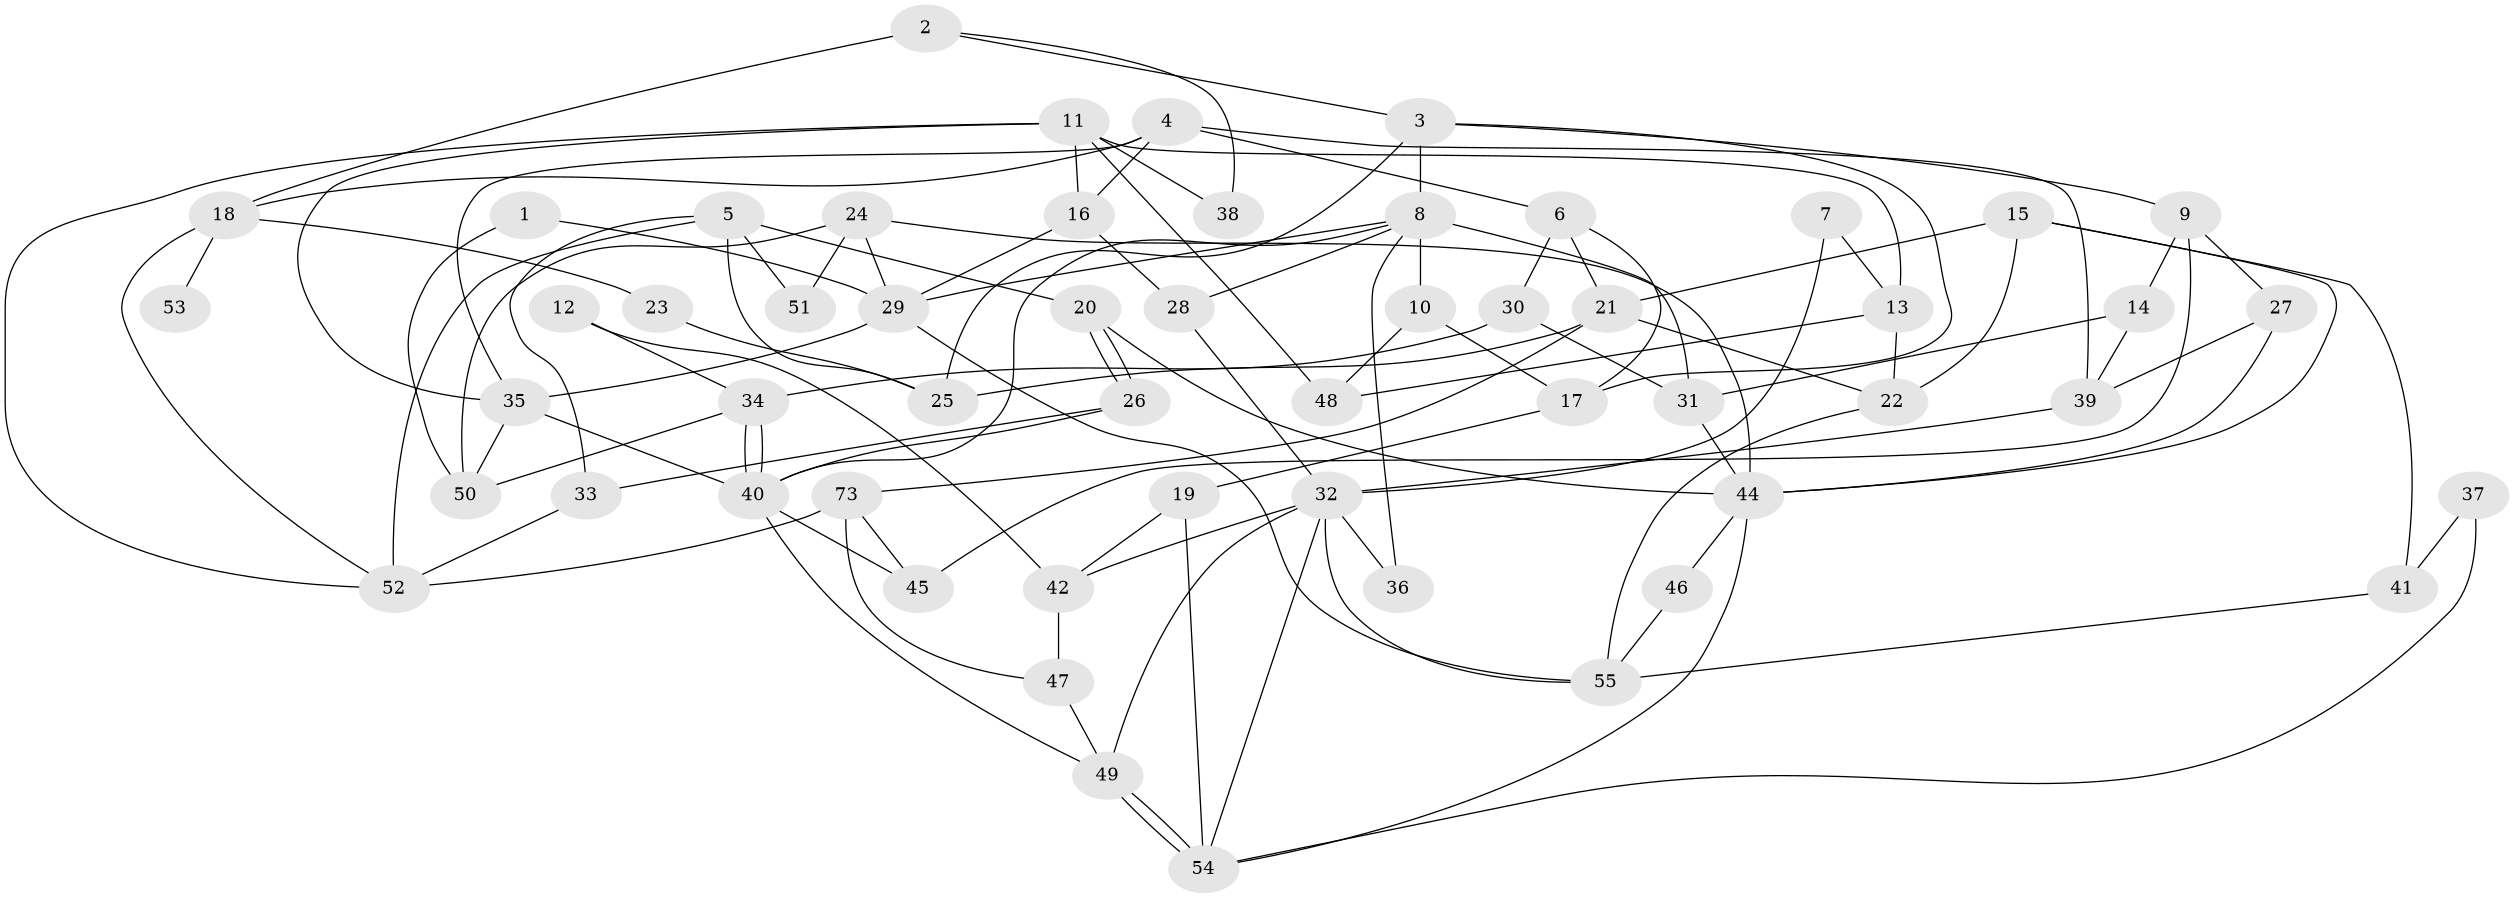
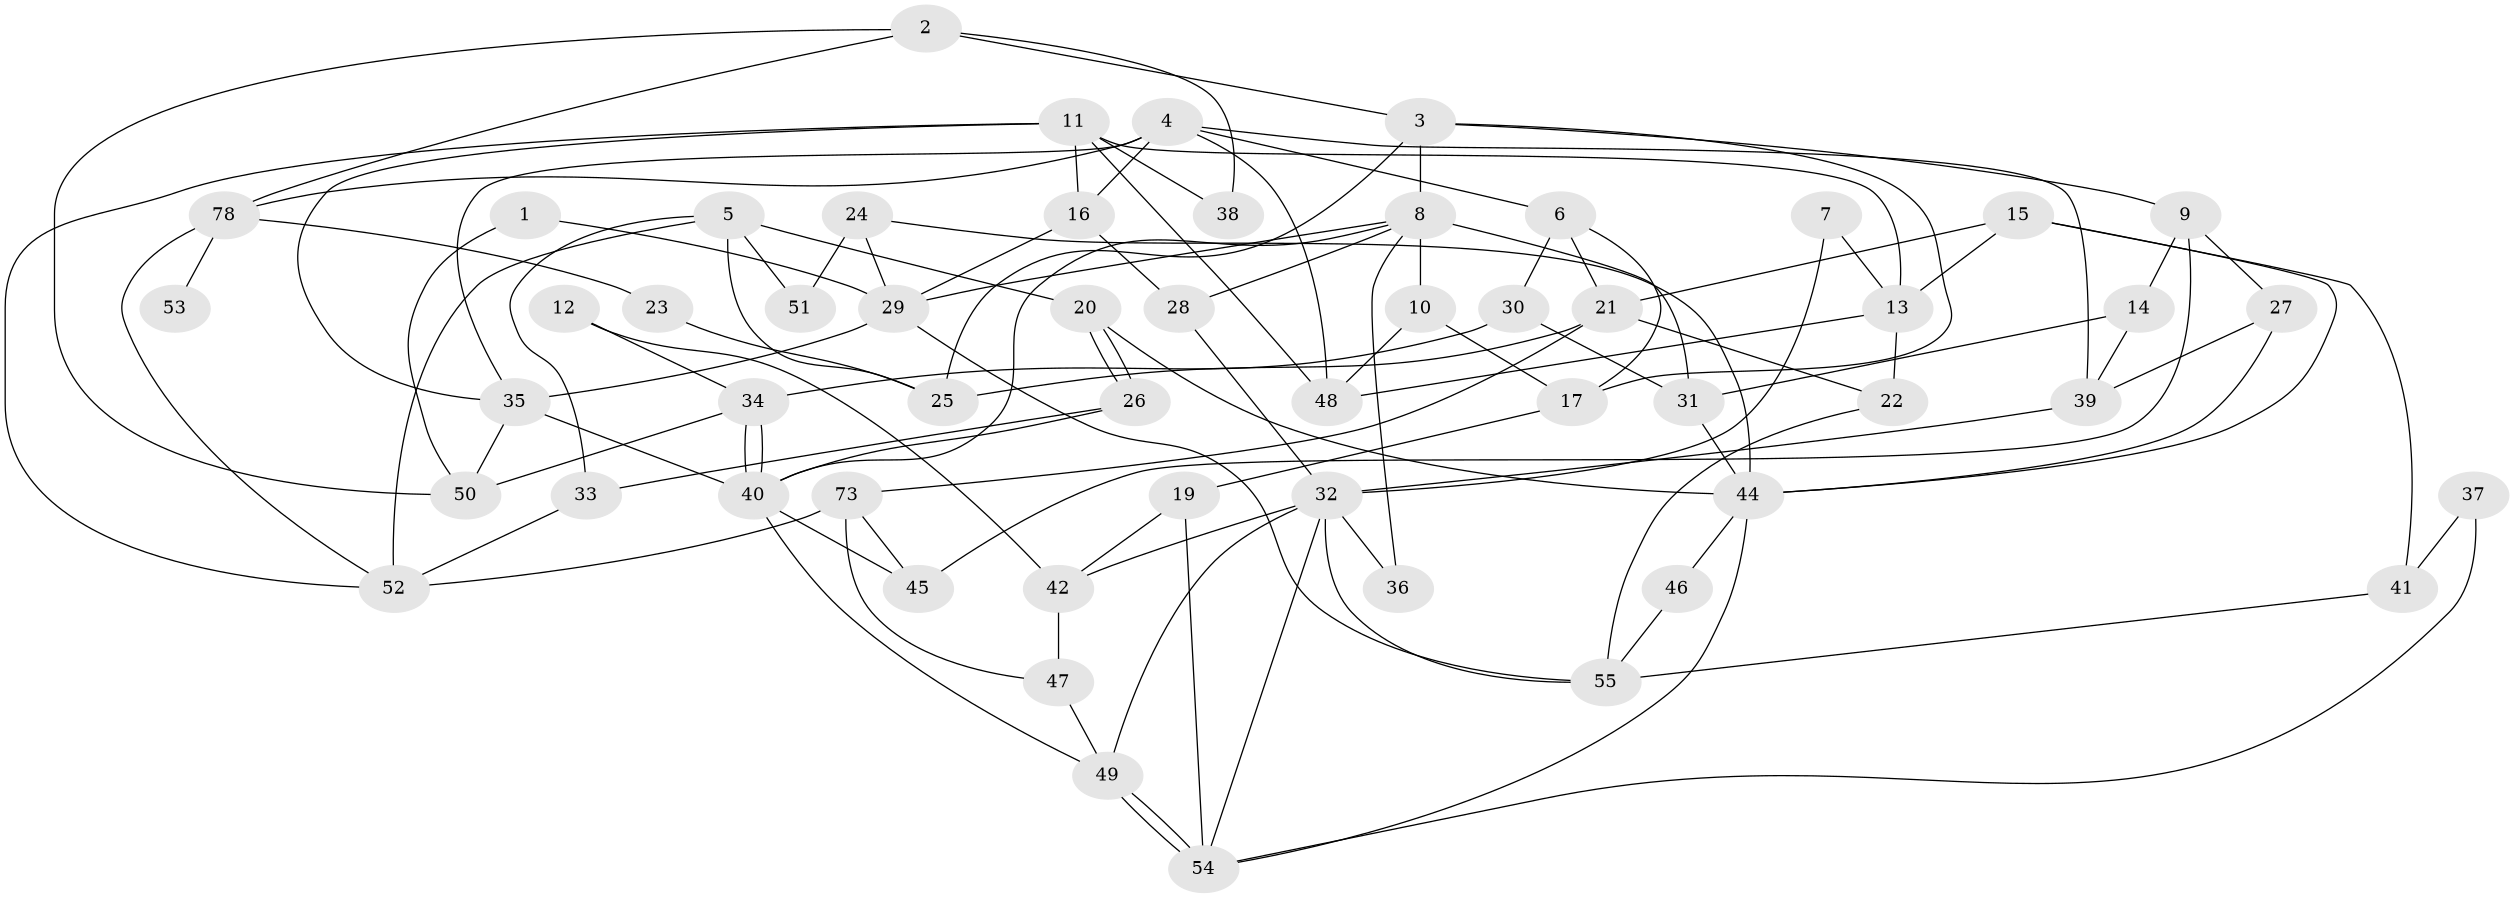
(224, 215) -> (224, 215)
none -> (1289, 215)
(569, 258) -> (175, 108)
(1990, 327) -> (1958, 262)
